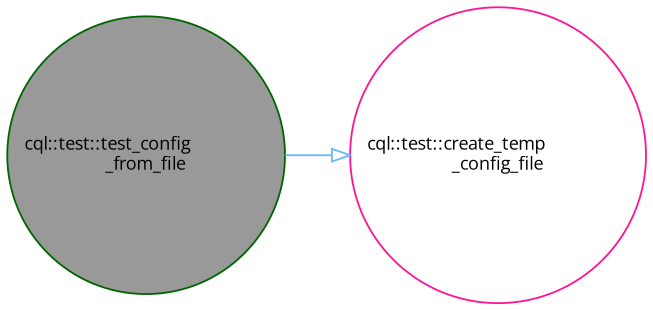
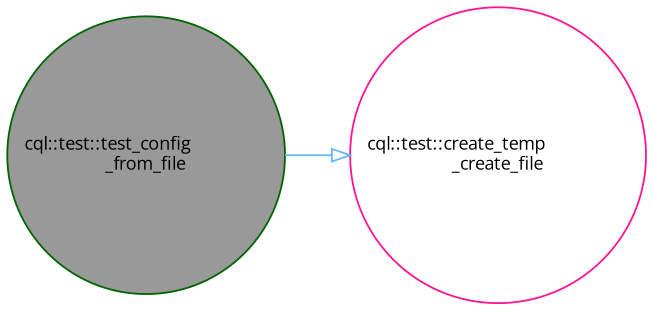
(498, 155) -> (498, 155)
